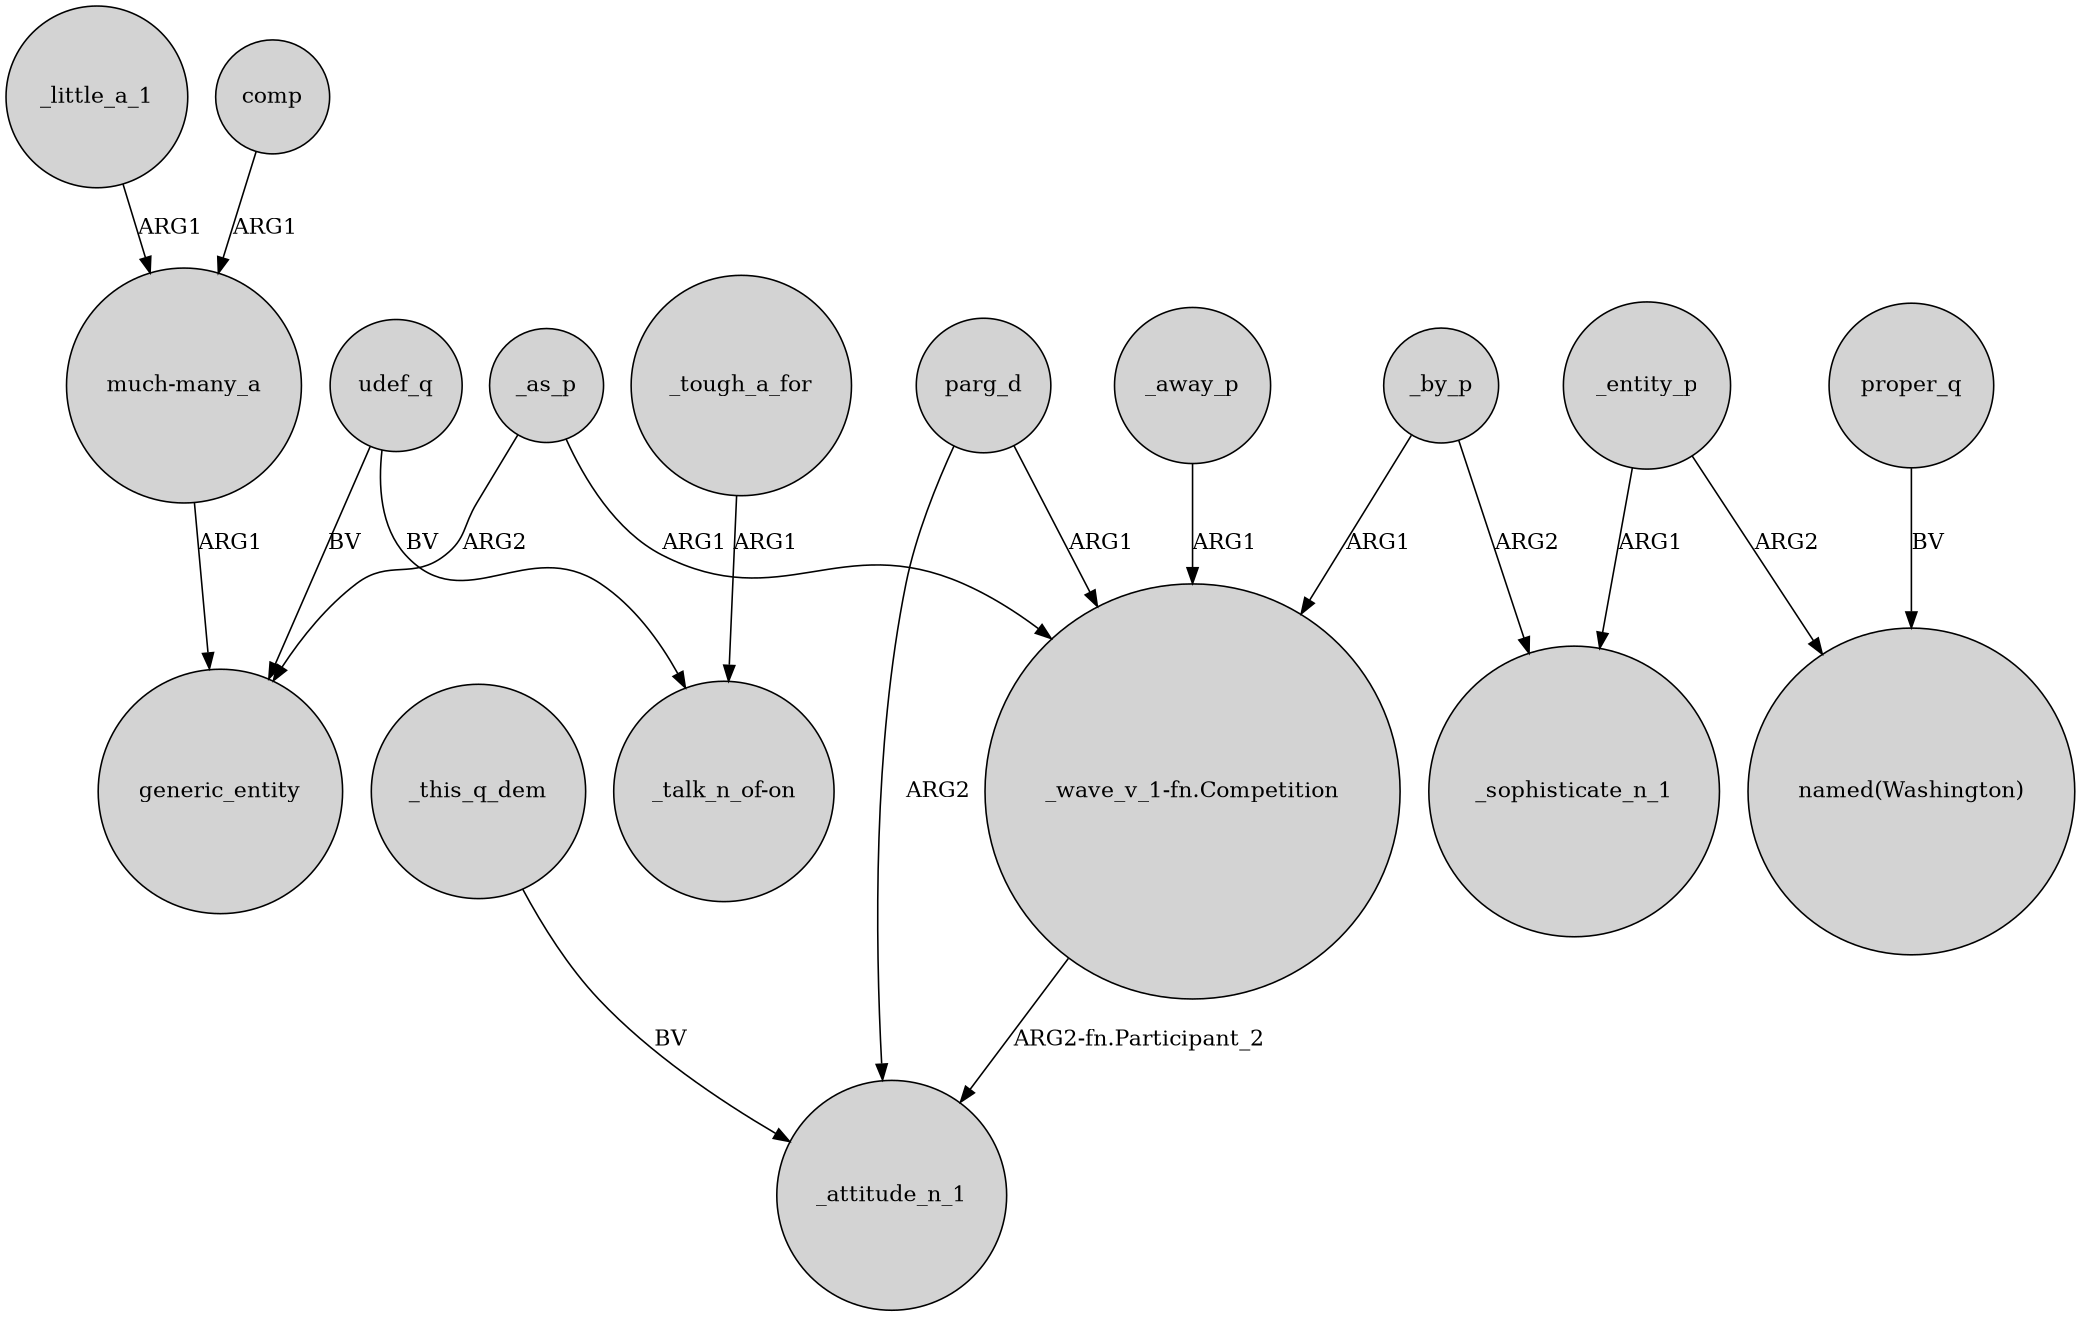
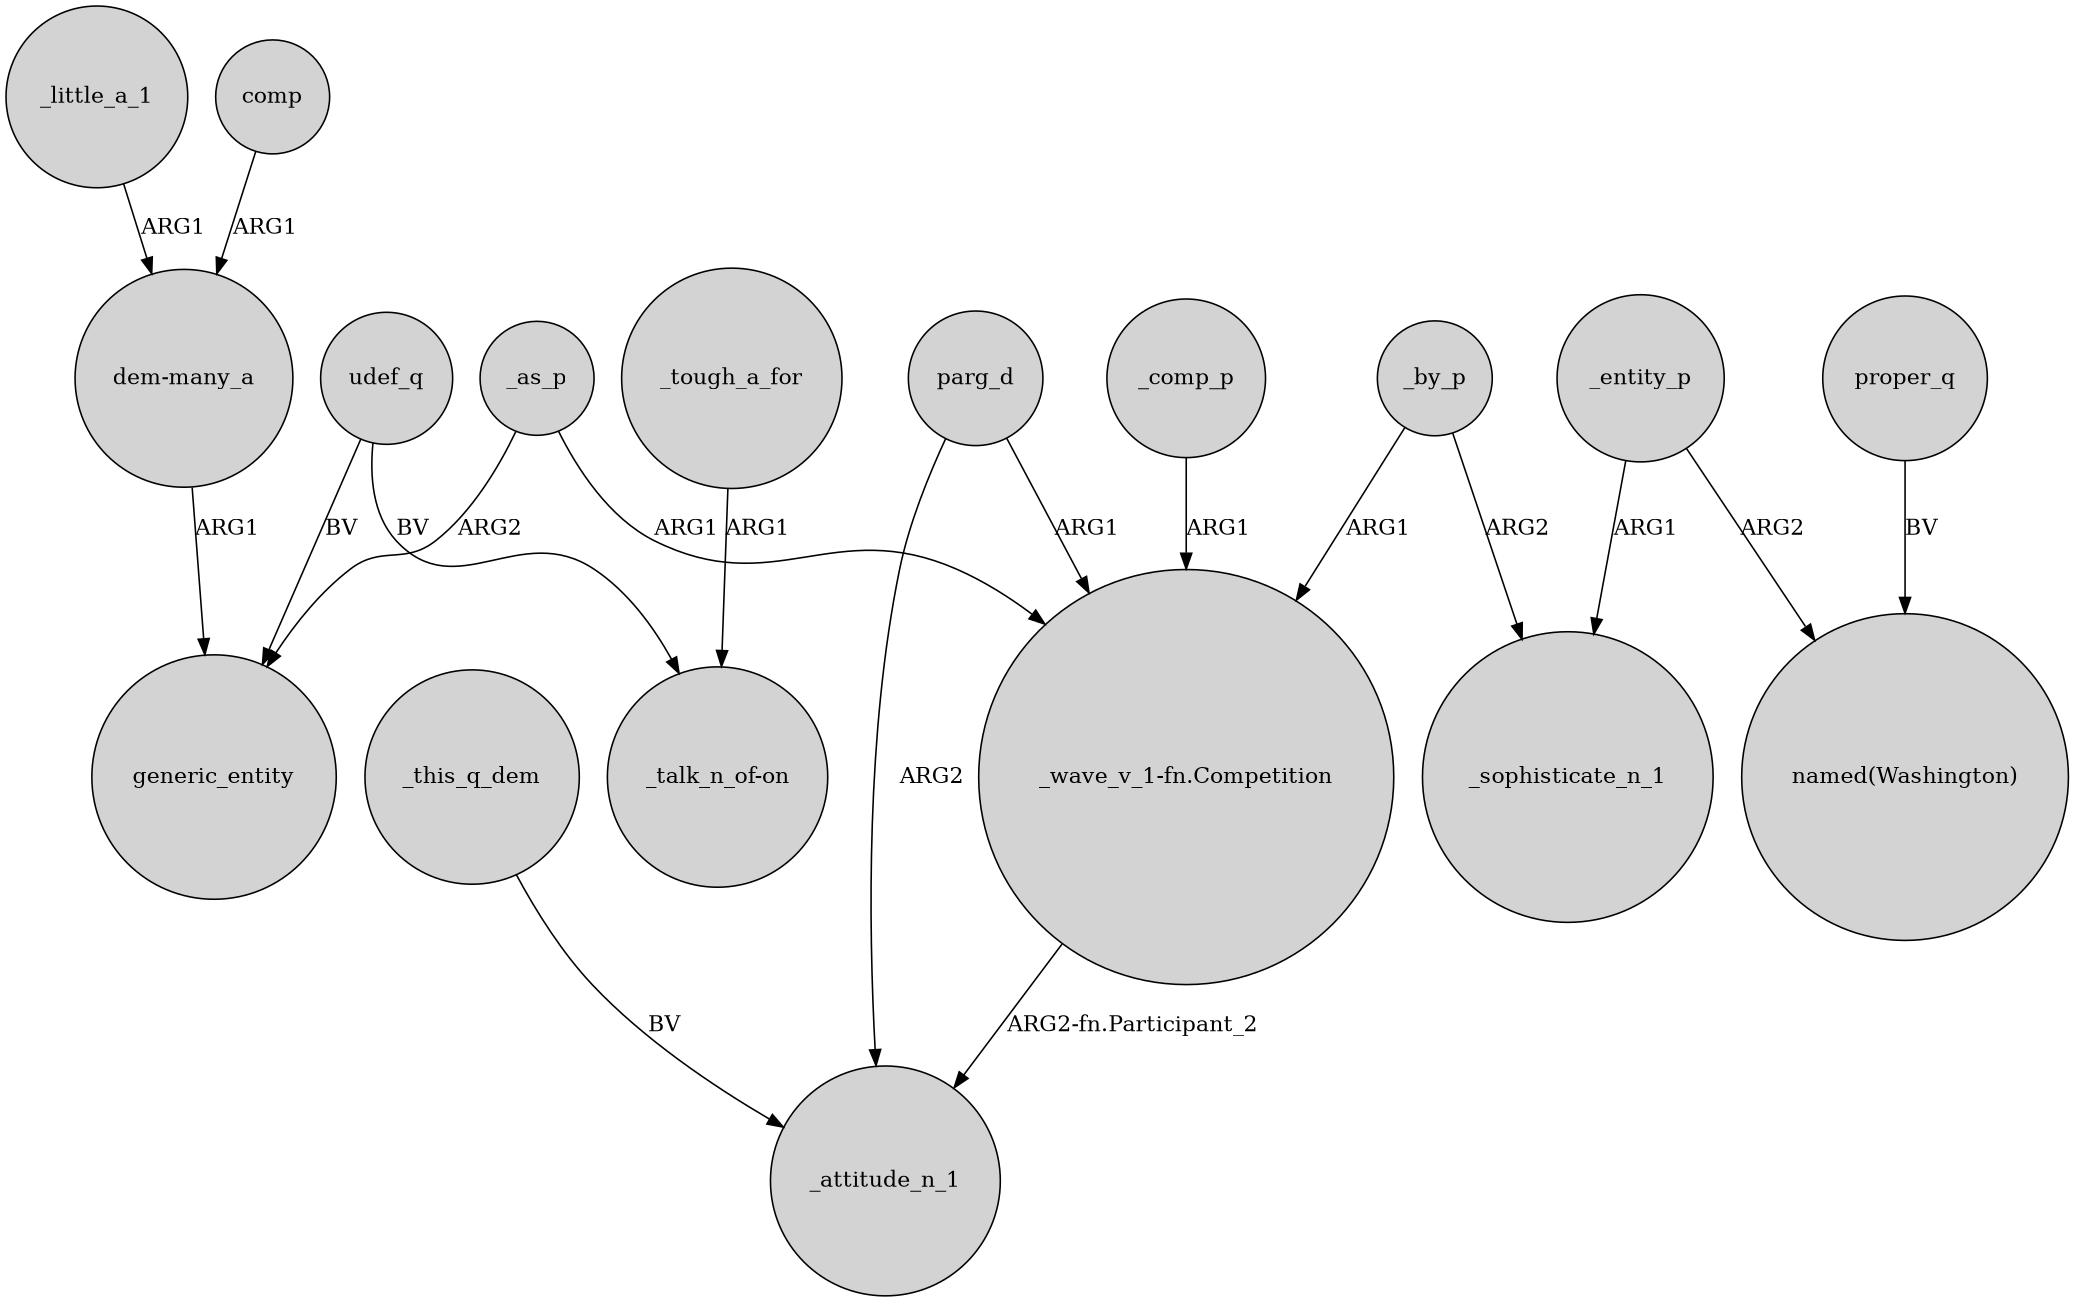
(184, 386) -> (184, 378)
(1193, 386) -> (1186, 378)
